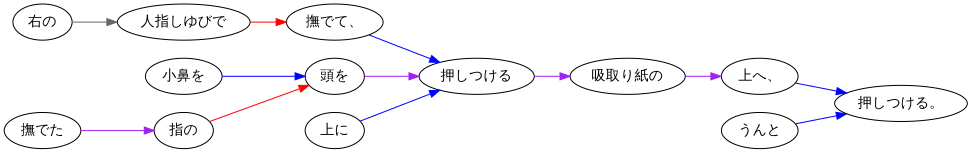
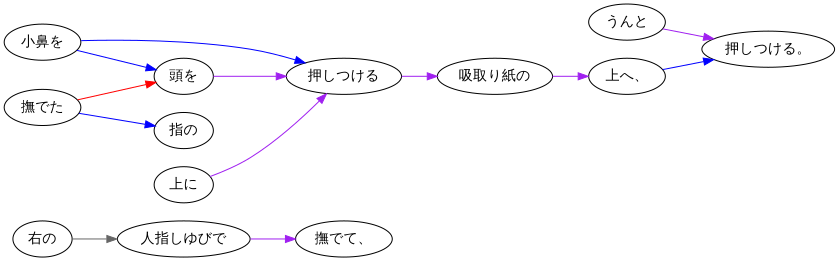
(263, 22) -> (268, 239)
(400, 47) -> (189, 43)
(254, 105) -> (112, 92)
(395, 107) -> (269, 145)
(816, 120) -> (683, 33)
(113, 131) -> (112, 119)
